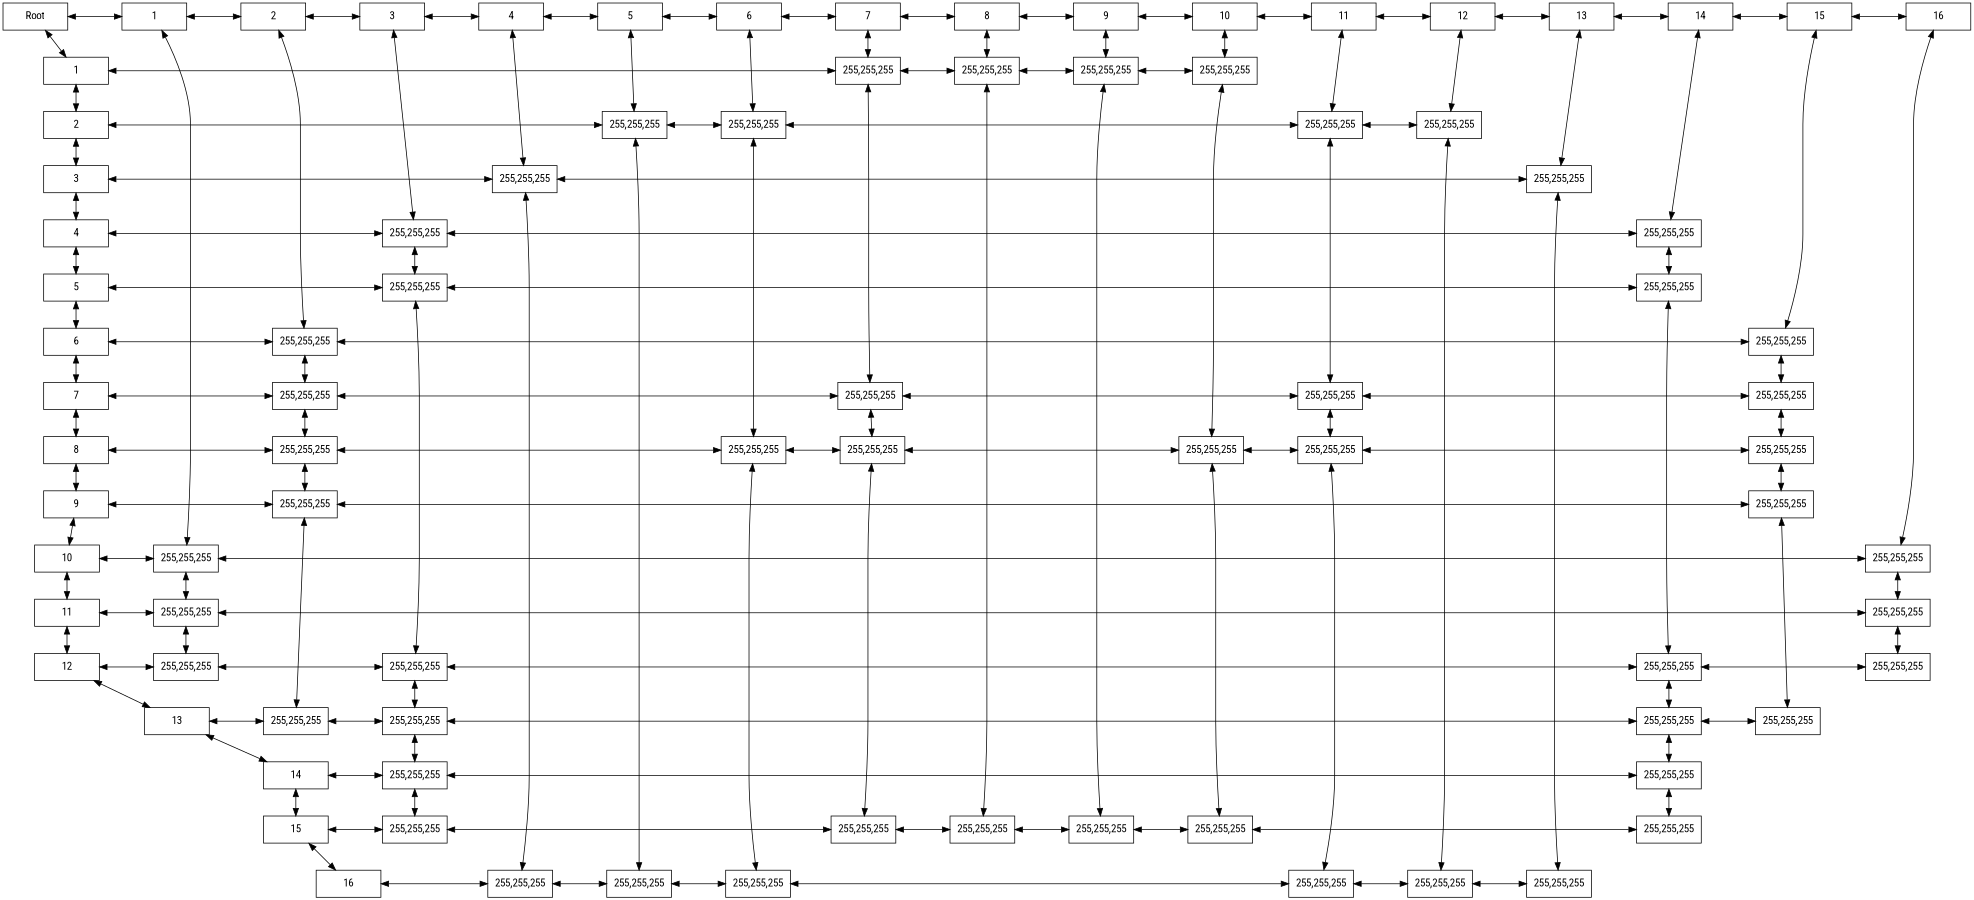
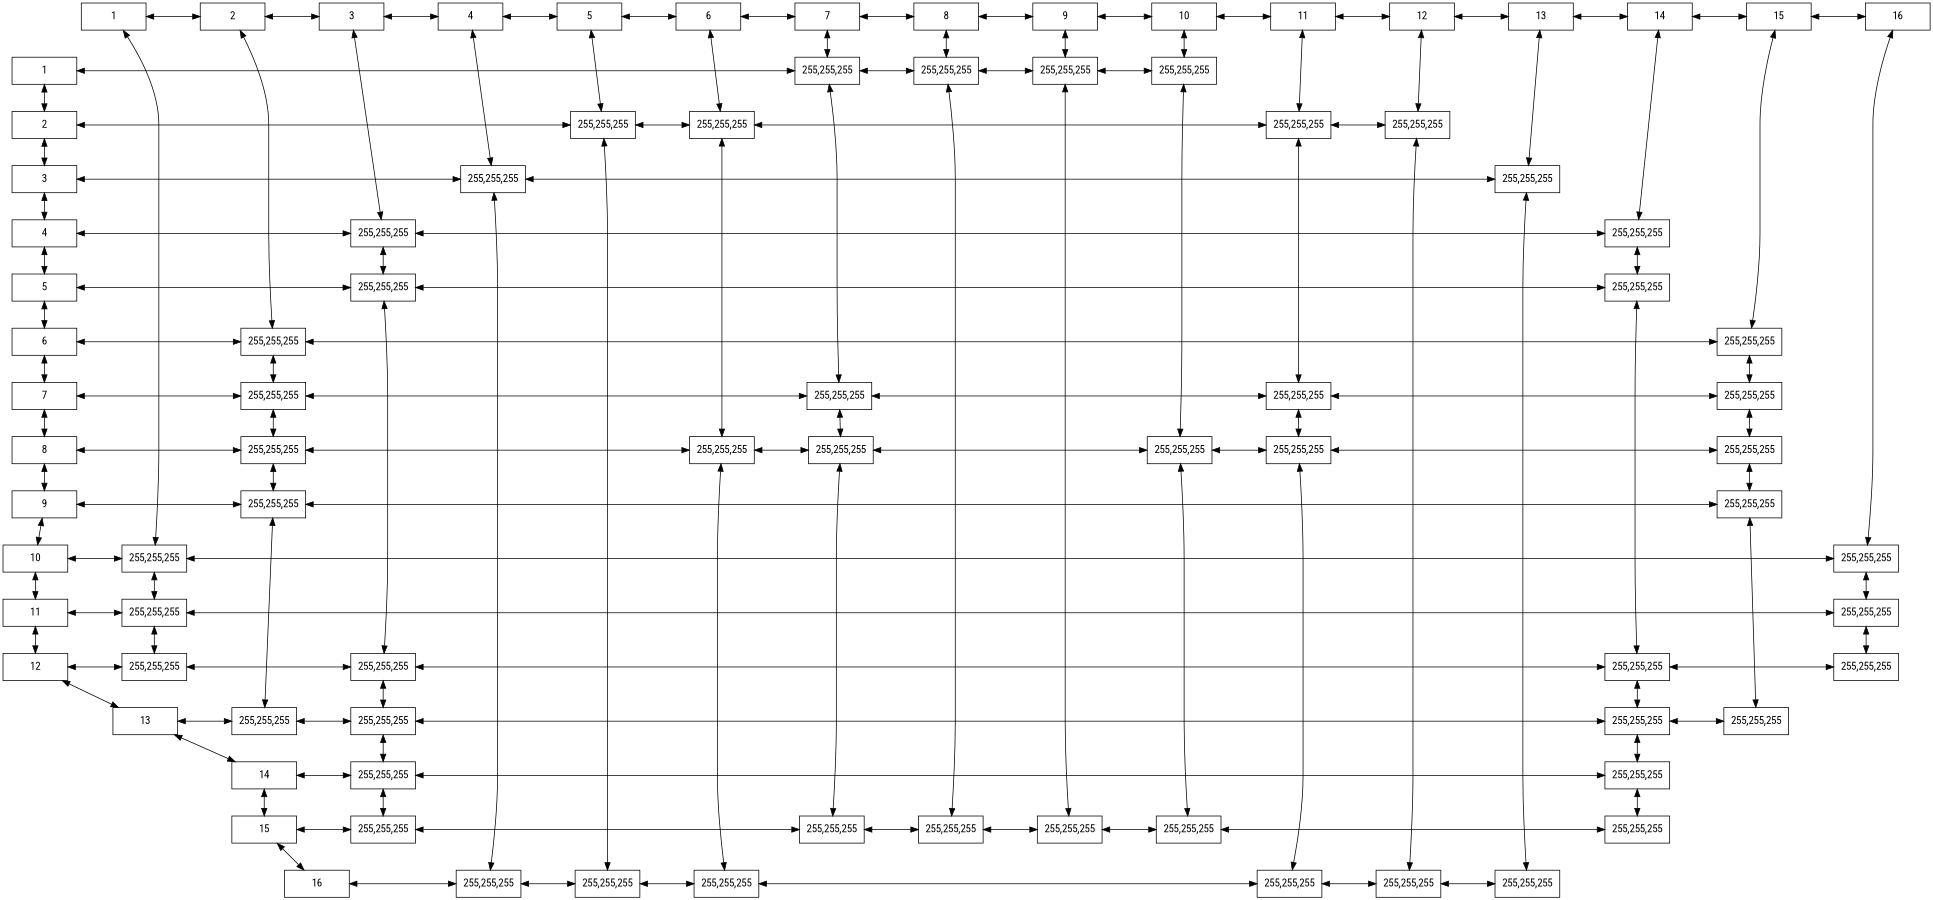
(35, 17) -> none
